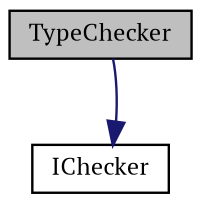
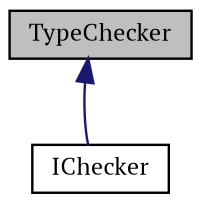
(116, 90) -> (85, 114)
